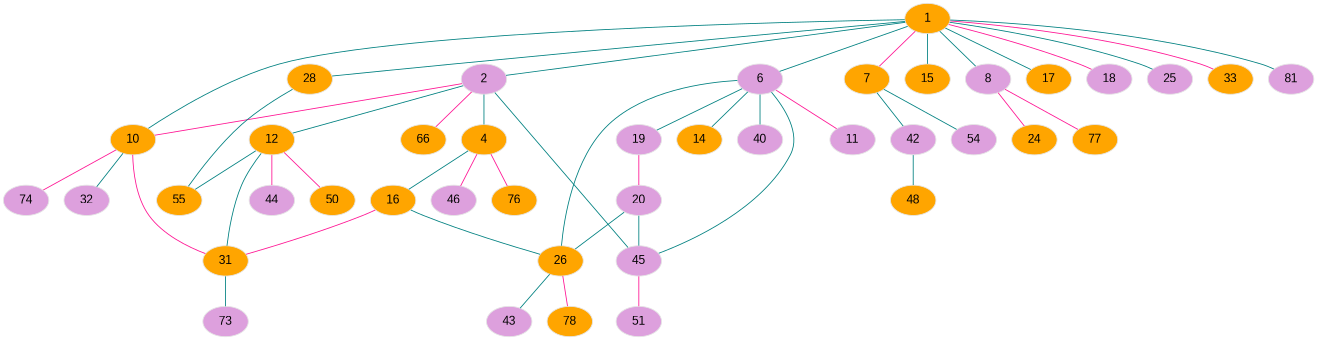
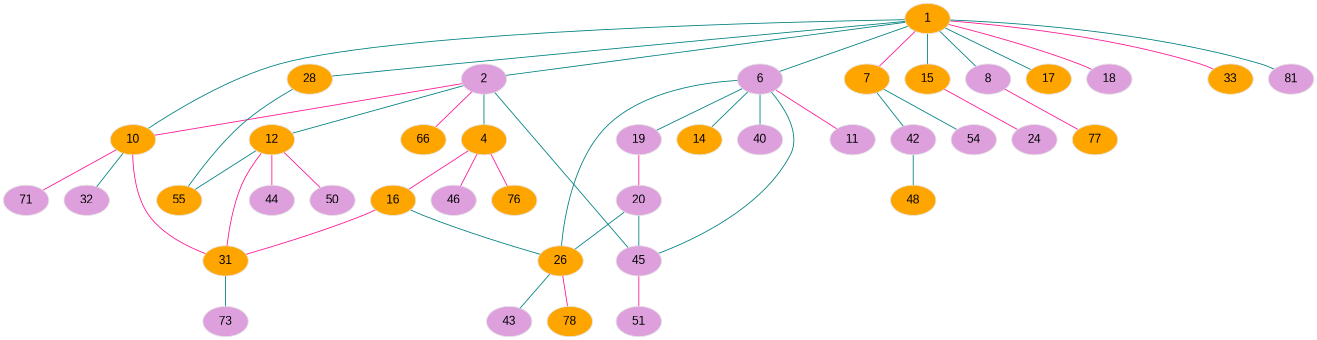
(1170, 79) -> none
(1011, 109) -> (981, 109)
(1034, 140) -> (1034, 140)
(438, 170) -> (438, 170)
(237, 197) -> (237, 197)
(26, 200) -> (26, 200)
(332, 200) -> (332, 200)
